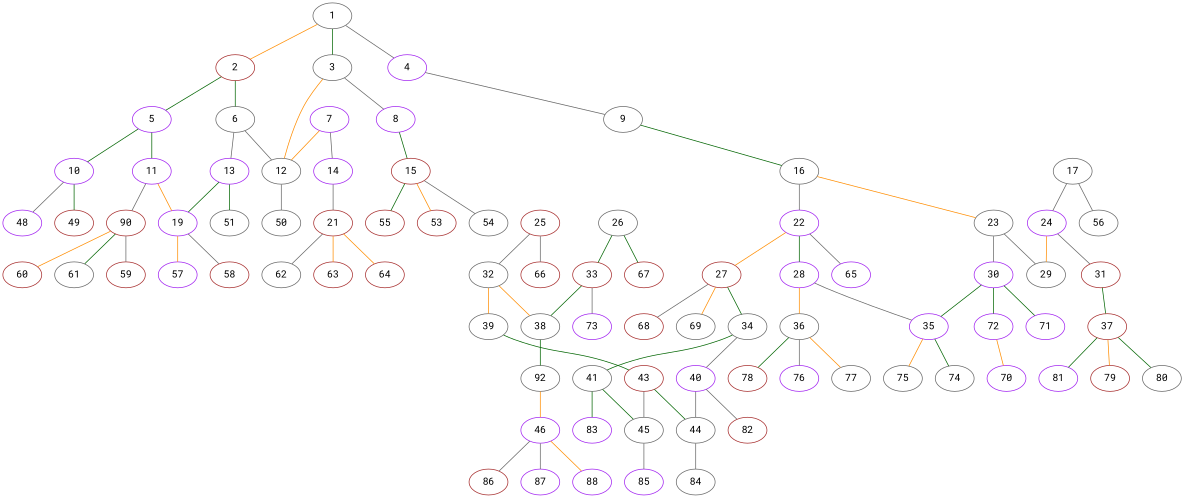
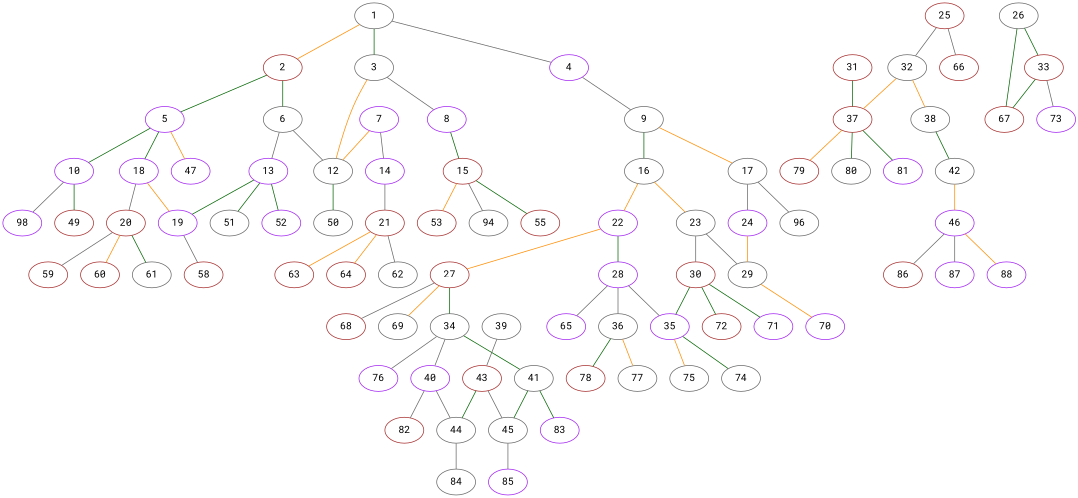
none -> (696, 145)
(152, 171) -> (139, 171)
none -> (191, 171)
(281, 197) -> (333, 197)
(799, 197) -> (631, 197)
(22, 223) -> (22, 223)
(126, 223) -> (126, 223)
none -> (281, 223)
(489, 223) -> (489, 223)
(1099, 223) -> (799, 223)
(825, 249) -> (592, 301)
(1074, 249) -> none
(178, 275) -> none
(994, 275) -> (696, 275)
(489, 301) -> (880, 94)
(566, 301) -> (1024, 94)
(799, 301) -> (618, 301)
(994, 327) -> (722, 327)
(566, 353) -> (494, 348)
(799, 353) -> (414, 353)
(1000, 353) -> (786, 301)
(540, 378) -> (955, 171)
